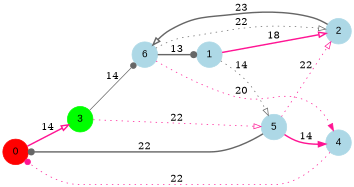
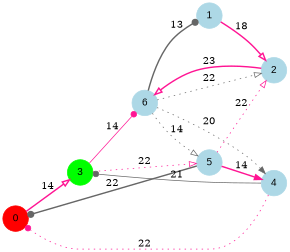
(241, 14) -> (208, 68)
(247, 81) -> (170, 135)
(110, 89) -> (111, 140)
(245, 98) -> (211, 134)
none -> (180, 181)
